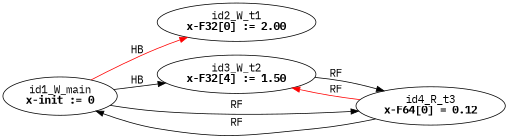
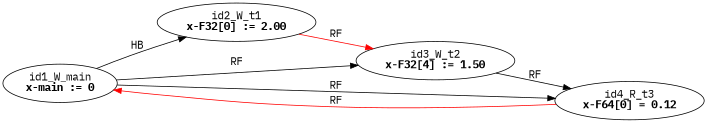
(135, 58) -> (137, 53)
(137, 81) -> (237, 63)
(330, 95) -> (332, 41)
(60, 101) -> (60, 88)
(239, 135) -> (339, 107)
